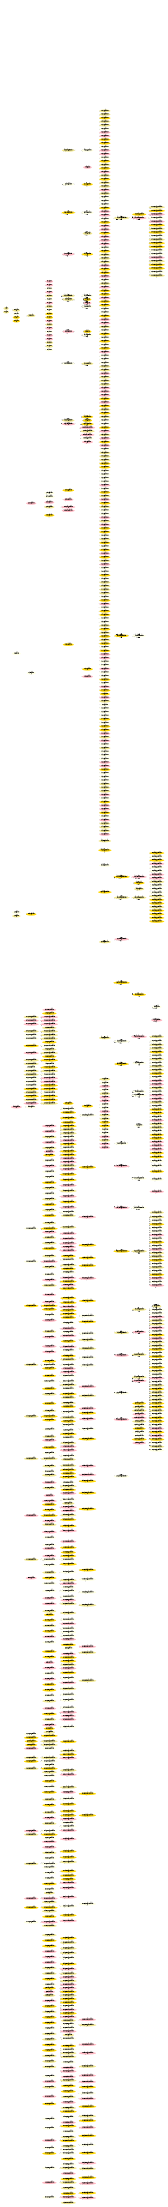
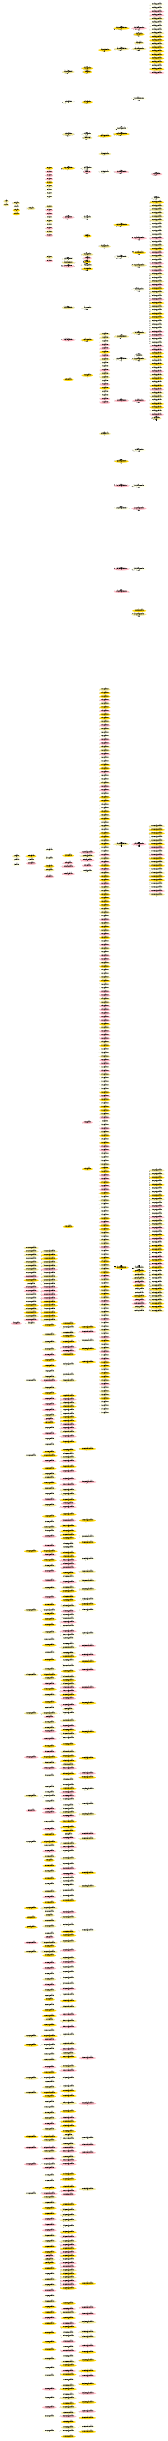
(49, 1223) -> (49, 1452)
(49, 1573) -> none
